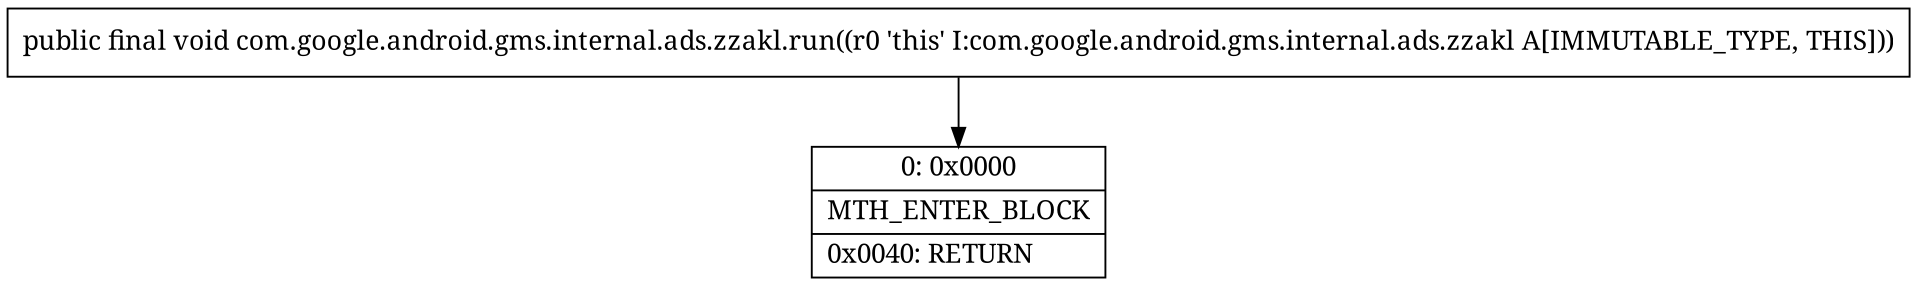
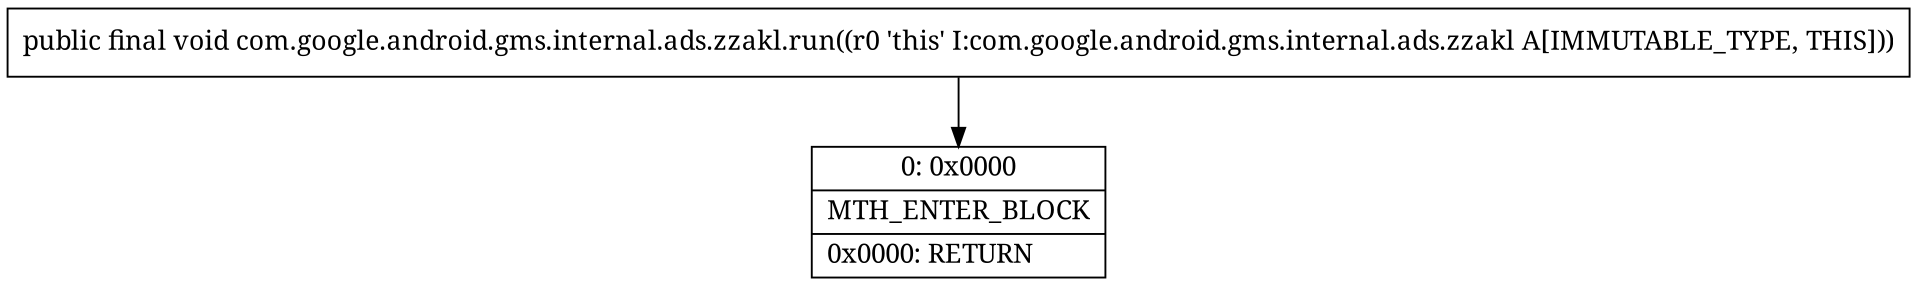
(942, 255) -> (942, 255)
